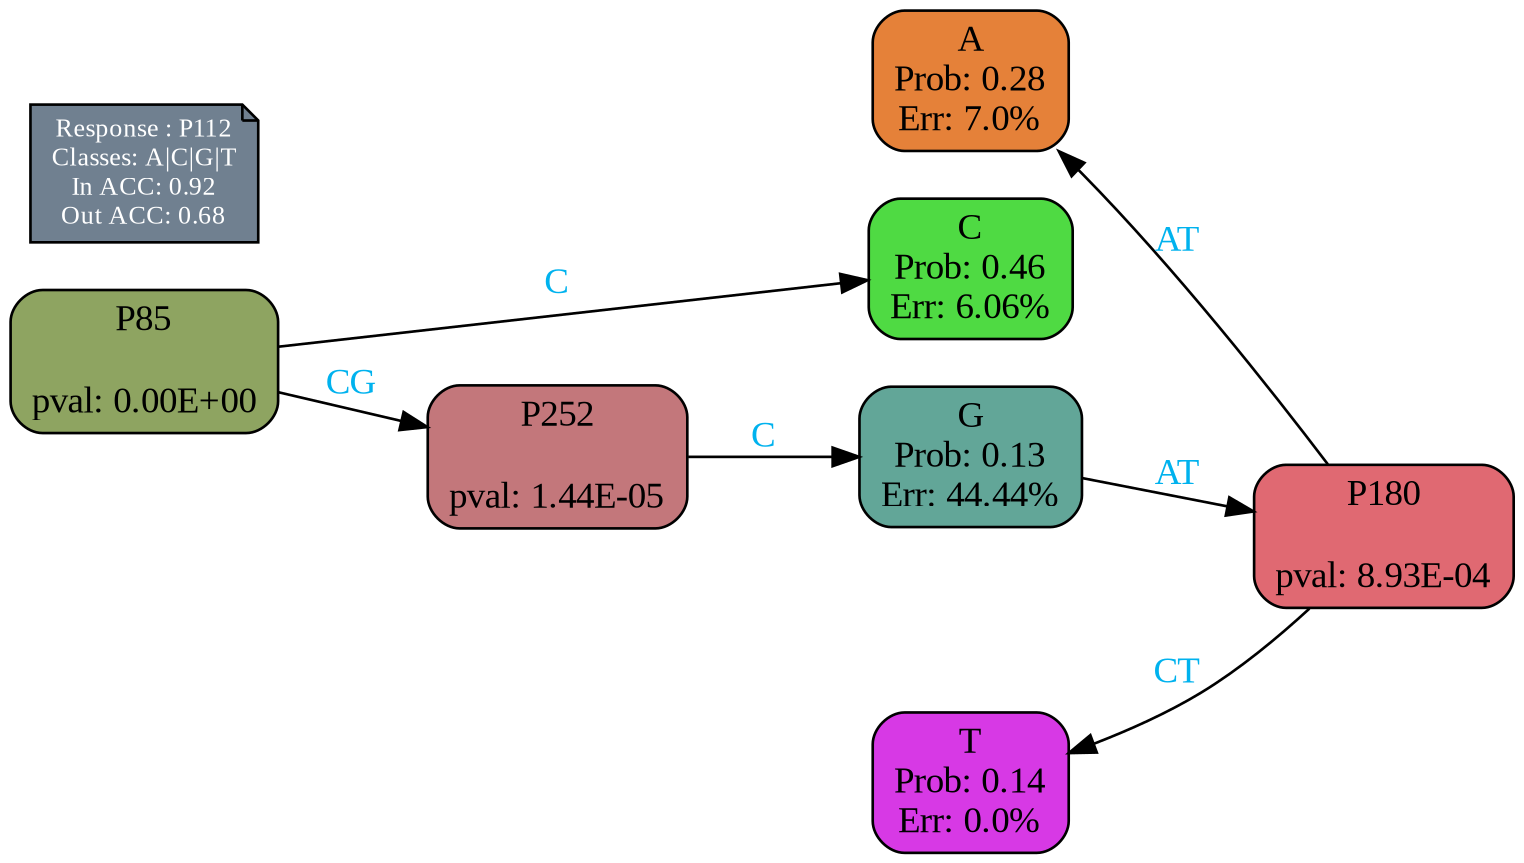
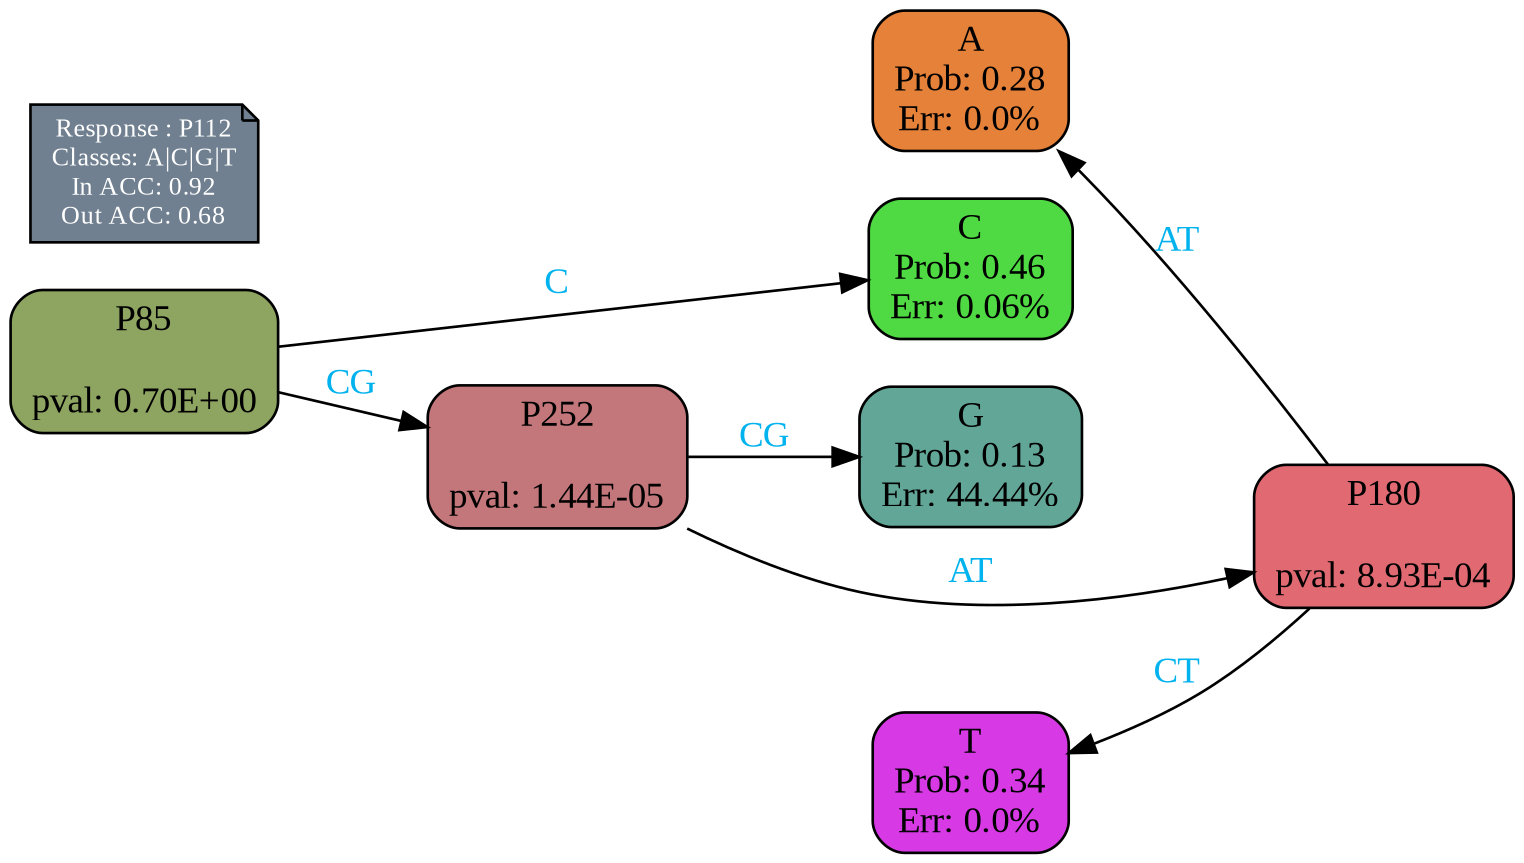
(971, 81) -> (971, 81)
(971, 269) -> (971, 269)
(144, 362) -> (144, 362)
(764, 437) -> (764, 437)
(1155, 492) -> (952, 604)
(971, 783) -> (971, 783)
